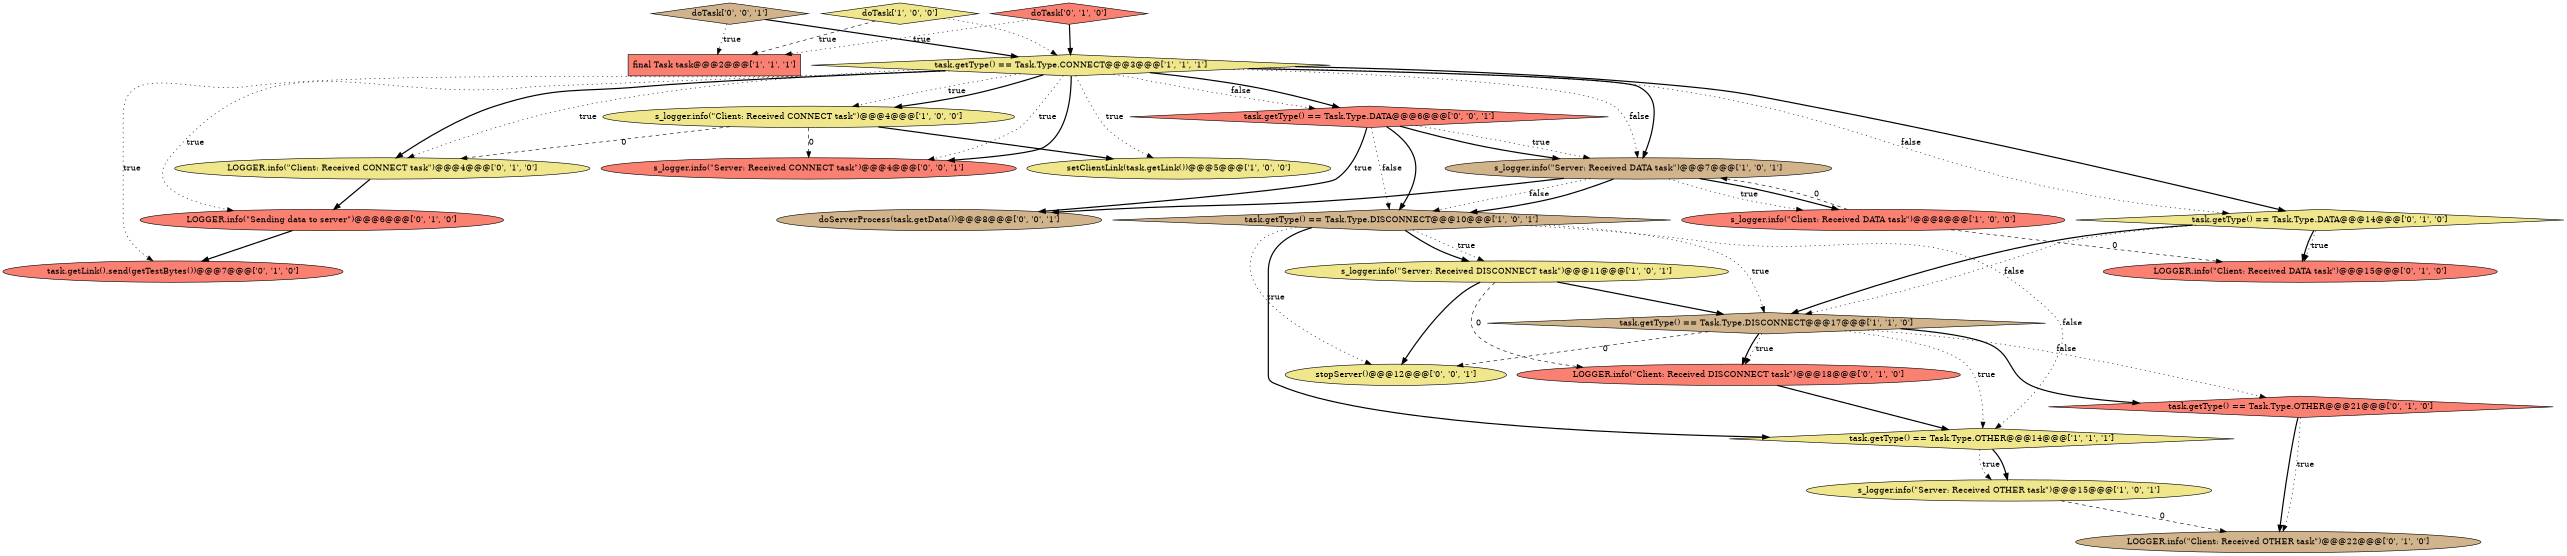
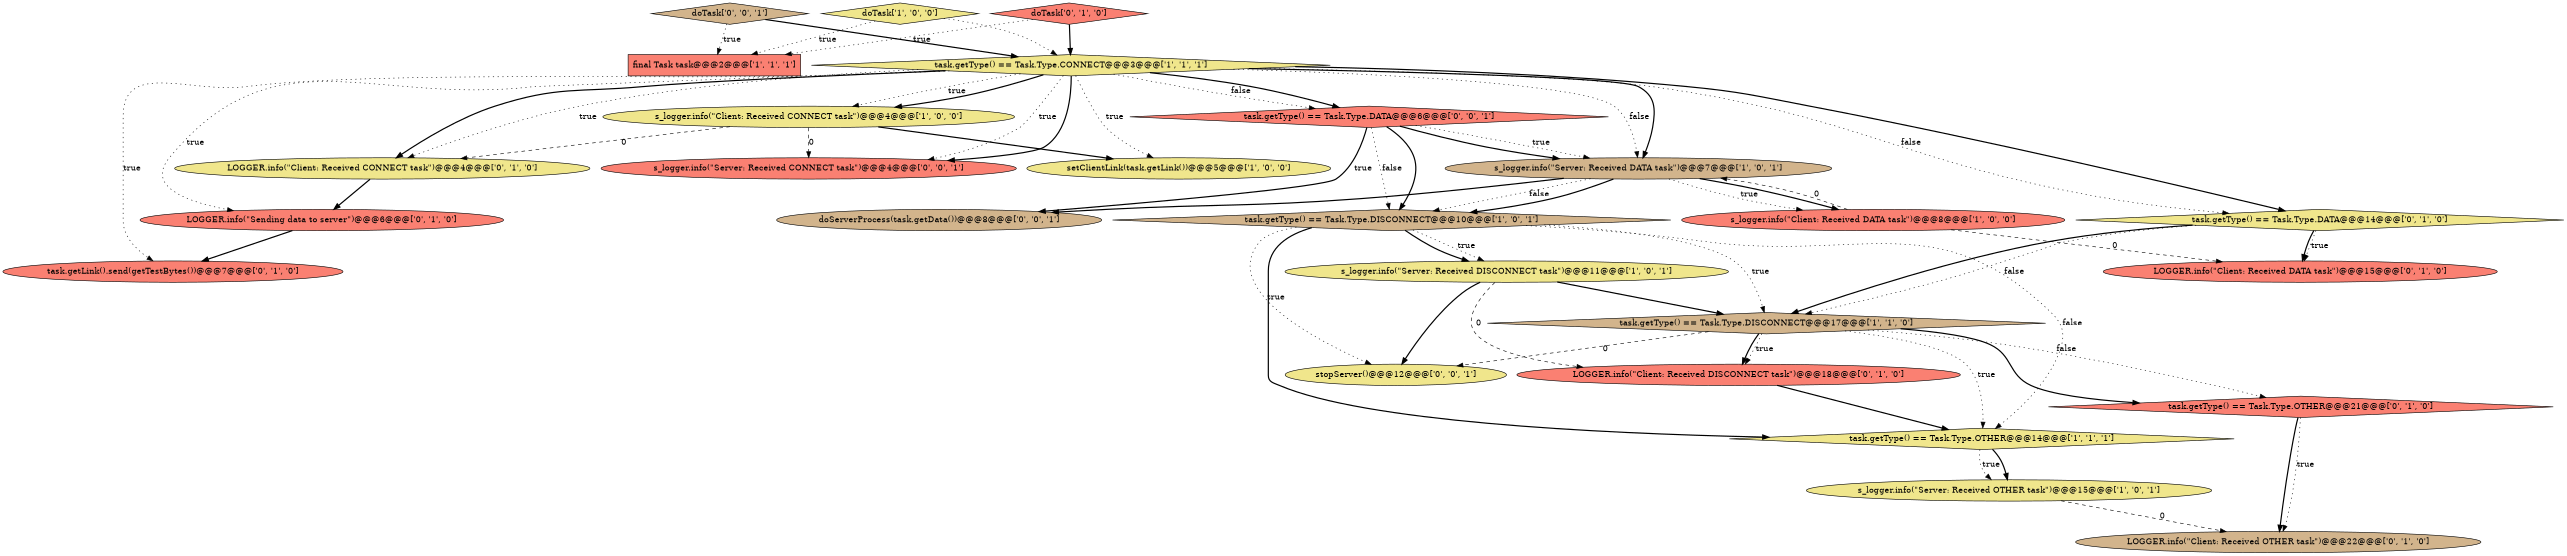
(816, 37) -> (816, 37)
